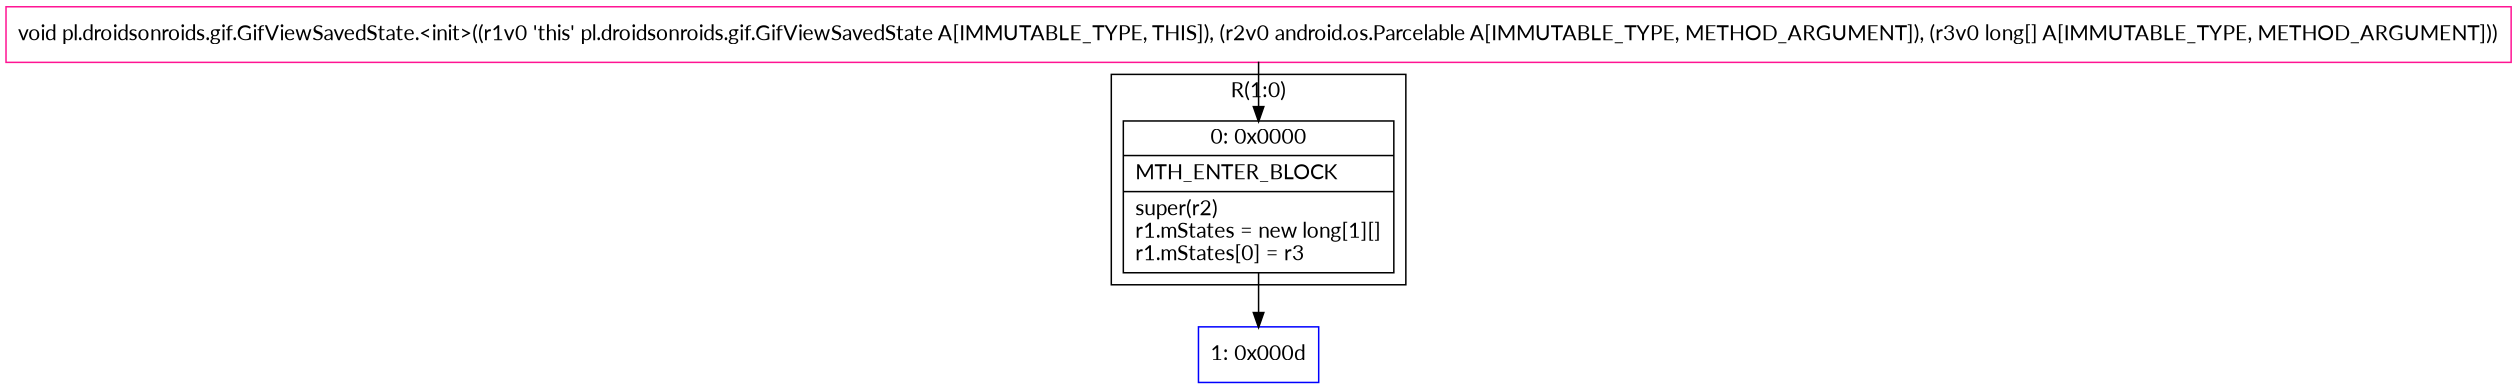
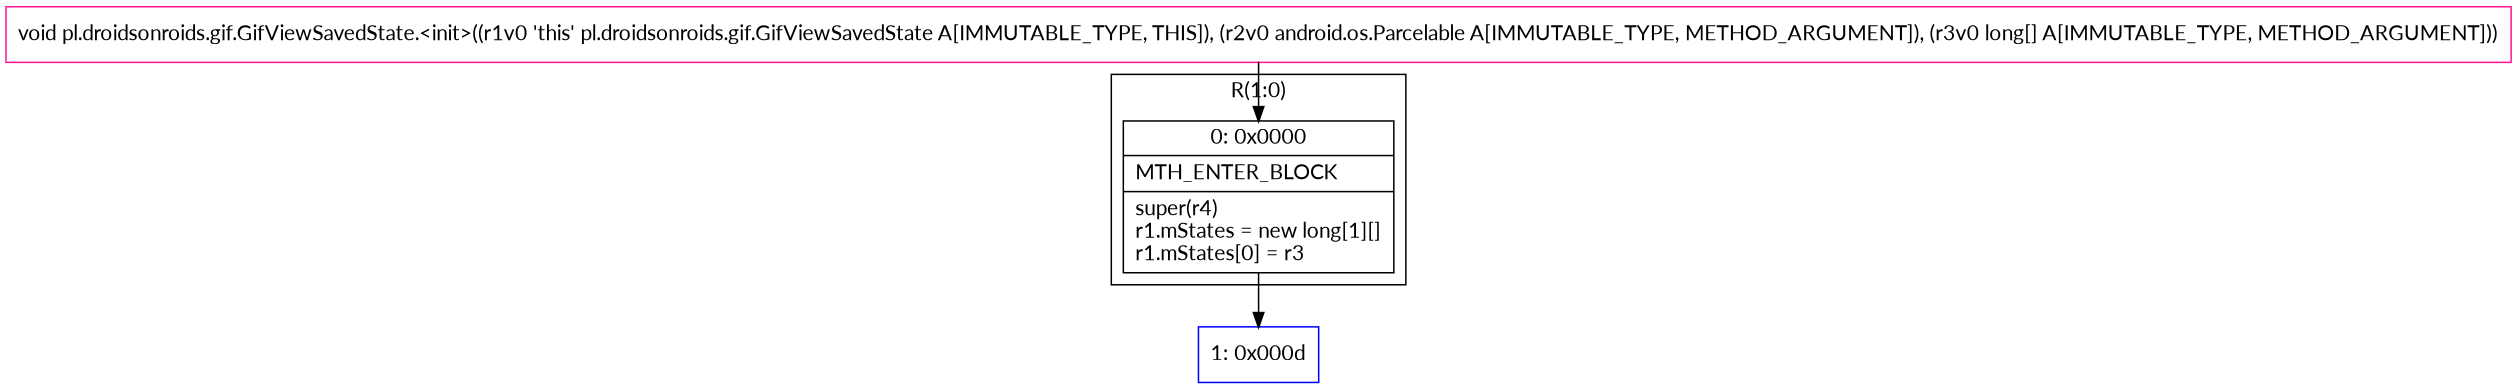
(1177, 209) -> (1177, 209)
